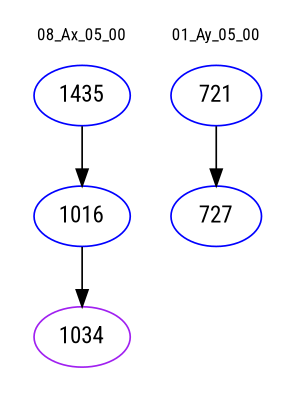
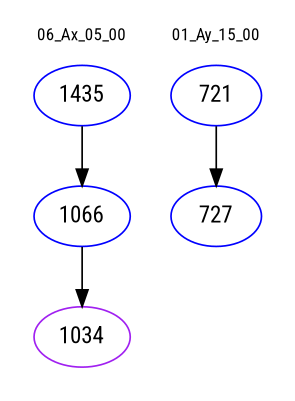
(82, 36) -> (82, 36)
(216, 36) -> (216, 36)
(82, 216) -> (82, 216)
